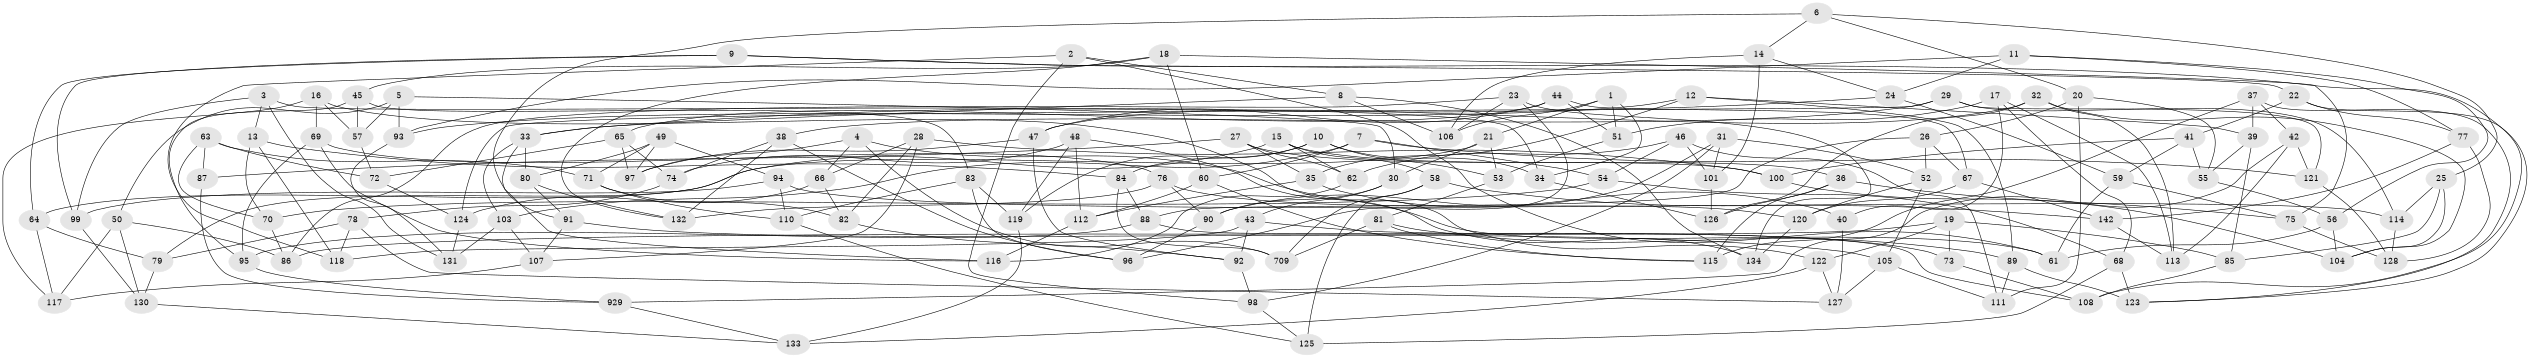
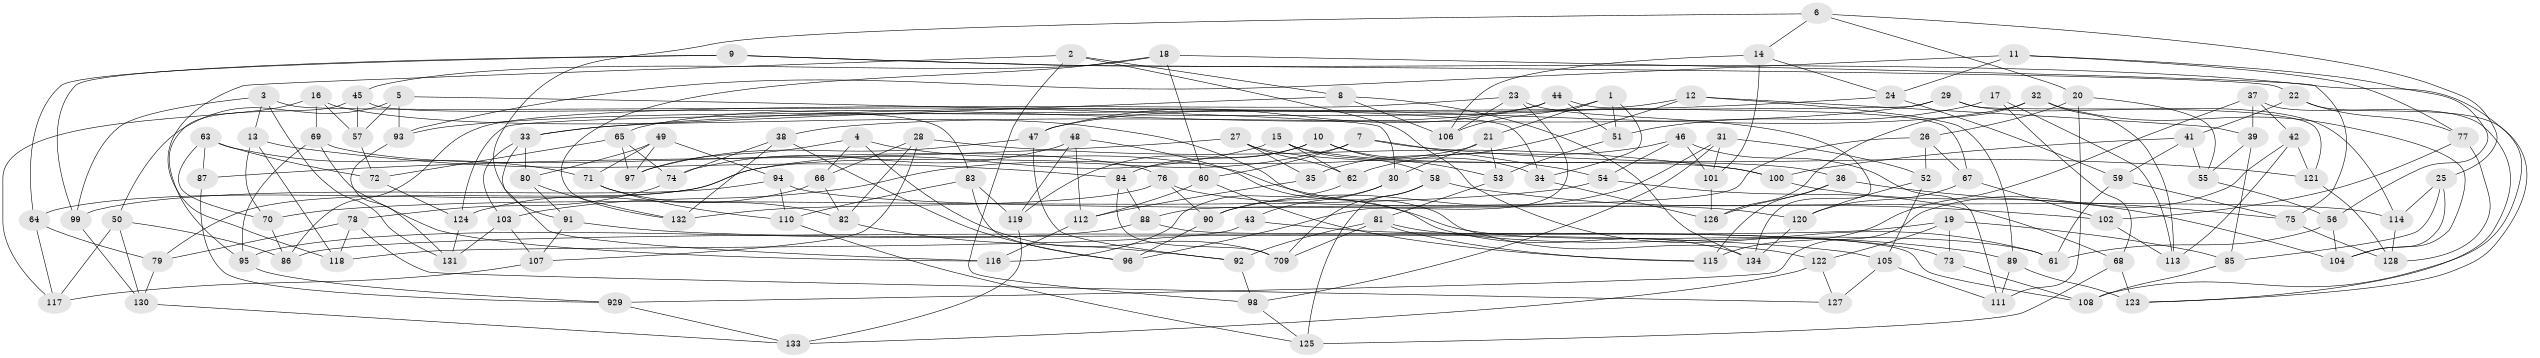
(1842, 220) -> none
(2106, 220) -> (2106, 220)
(1245, 241) -> (1296, 240)
